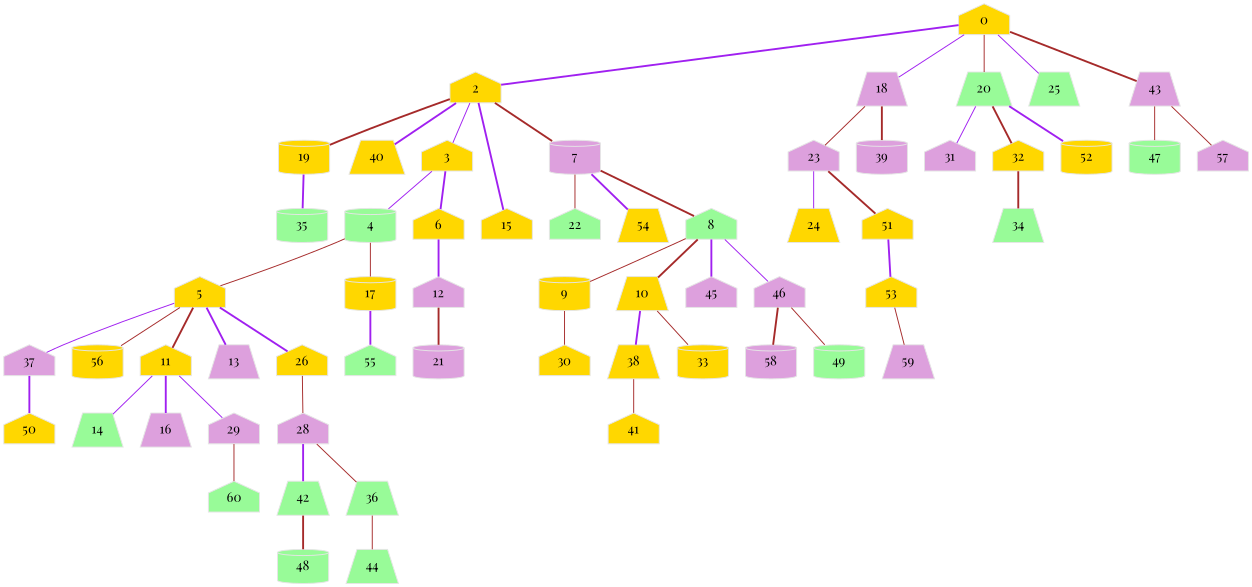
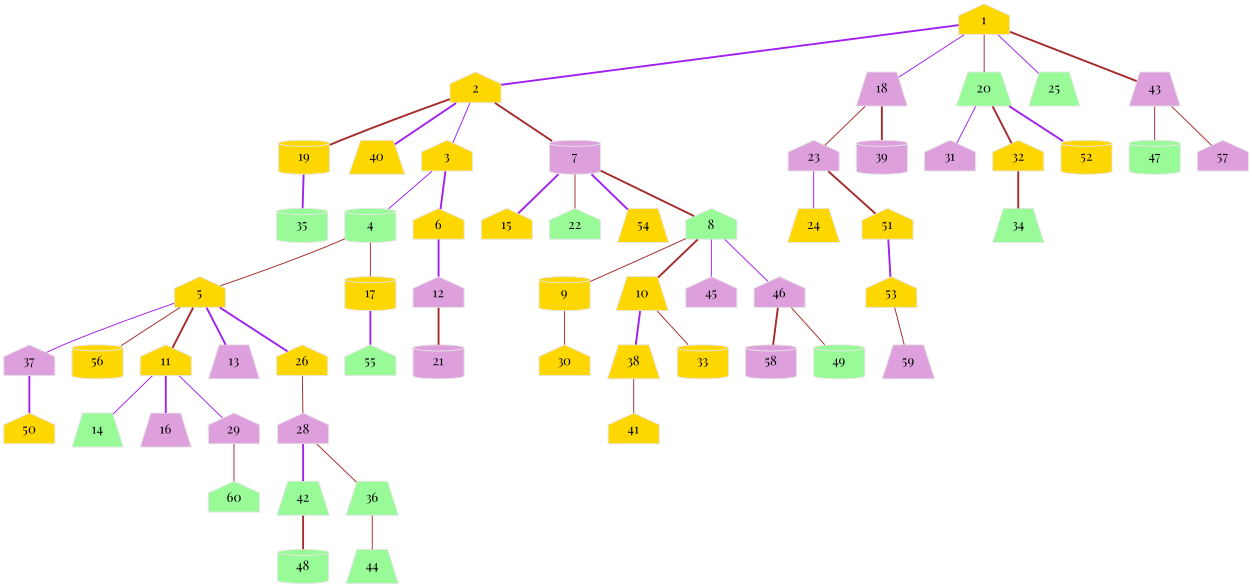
(984, 21) -> (984, 21)
(491, 156) -> (538, 194)
(711, 258) -> (711, 258)
